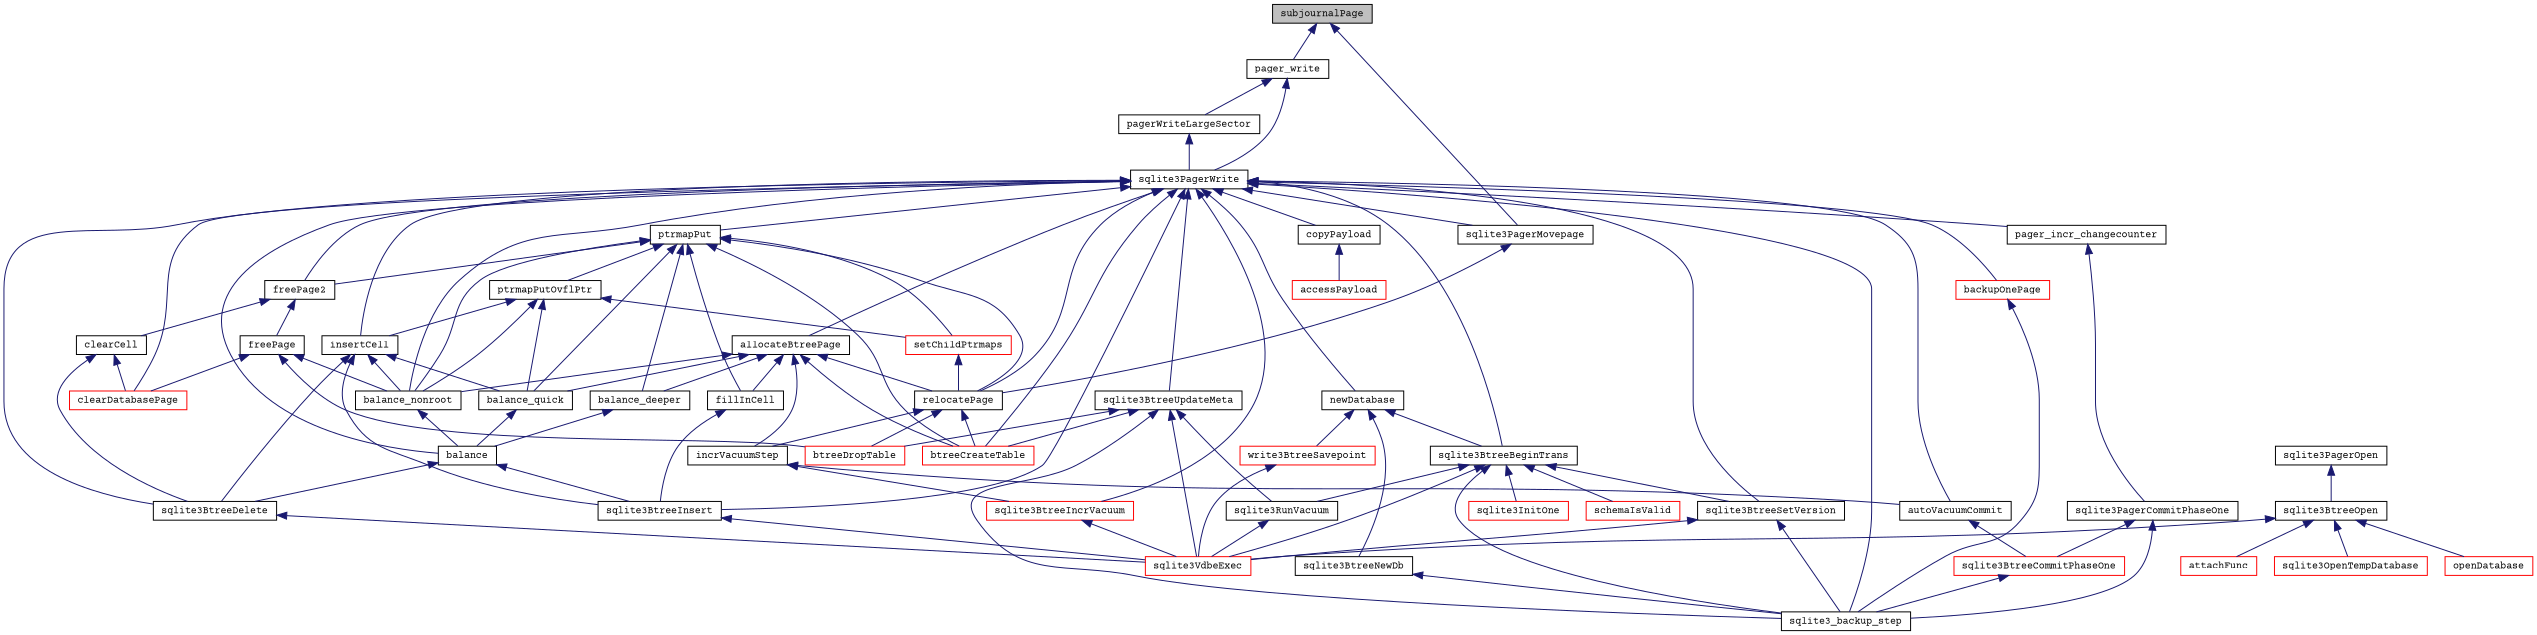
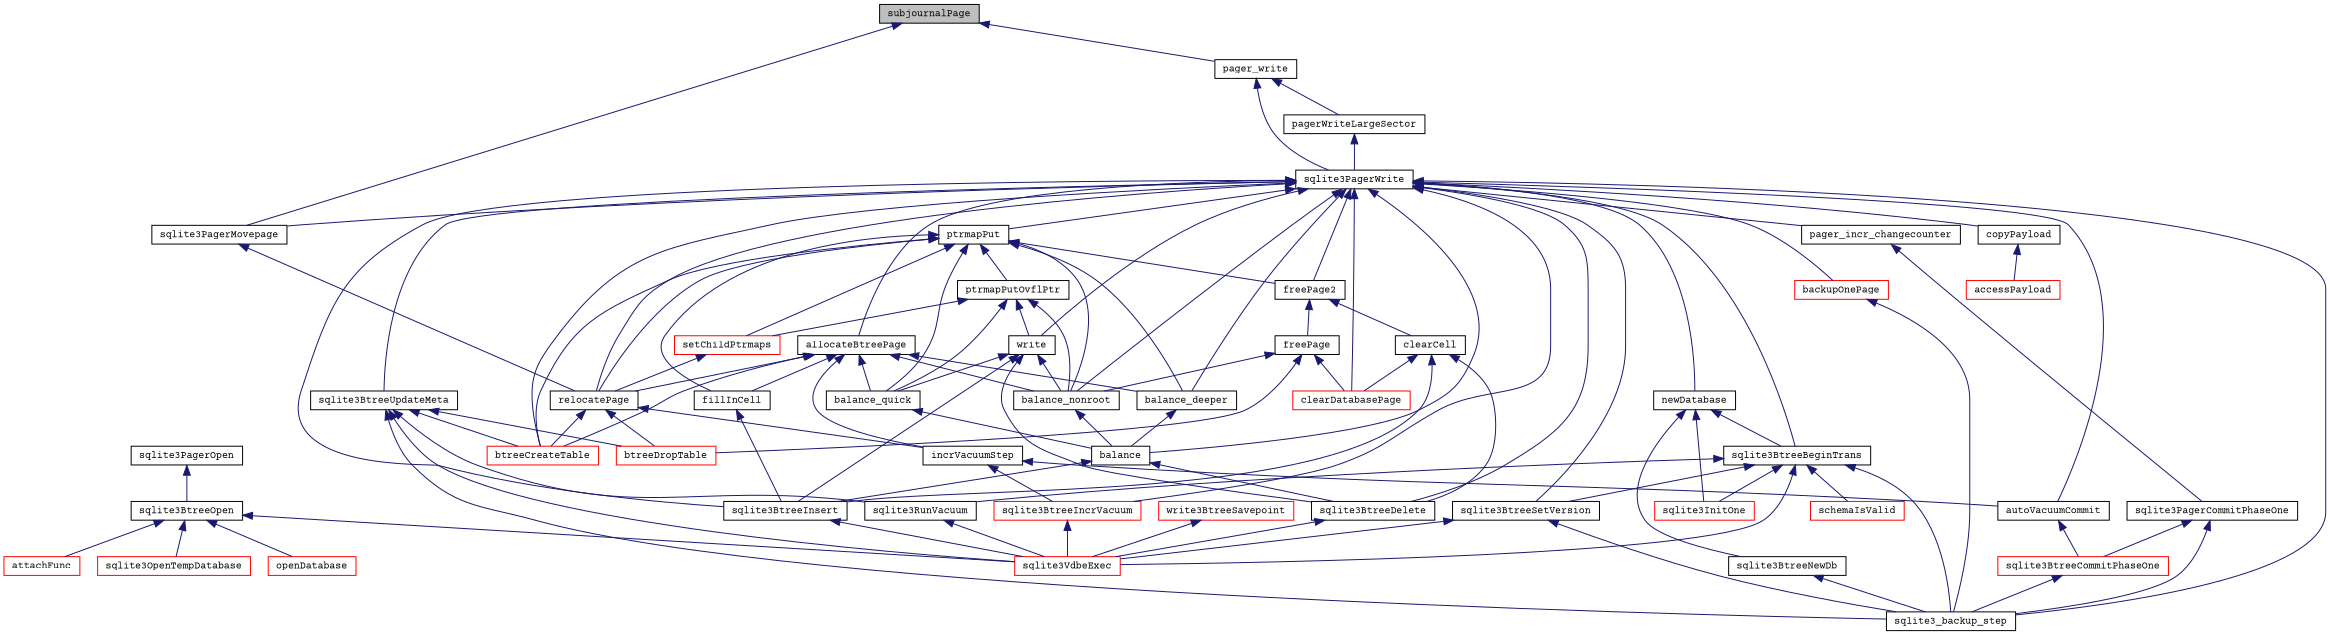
none -> (1259, 289)
(360, 345) -> (1032, 345)
(1332, 431) -> (1701, 467)
none -> (1274, 468)
